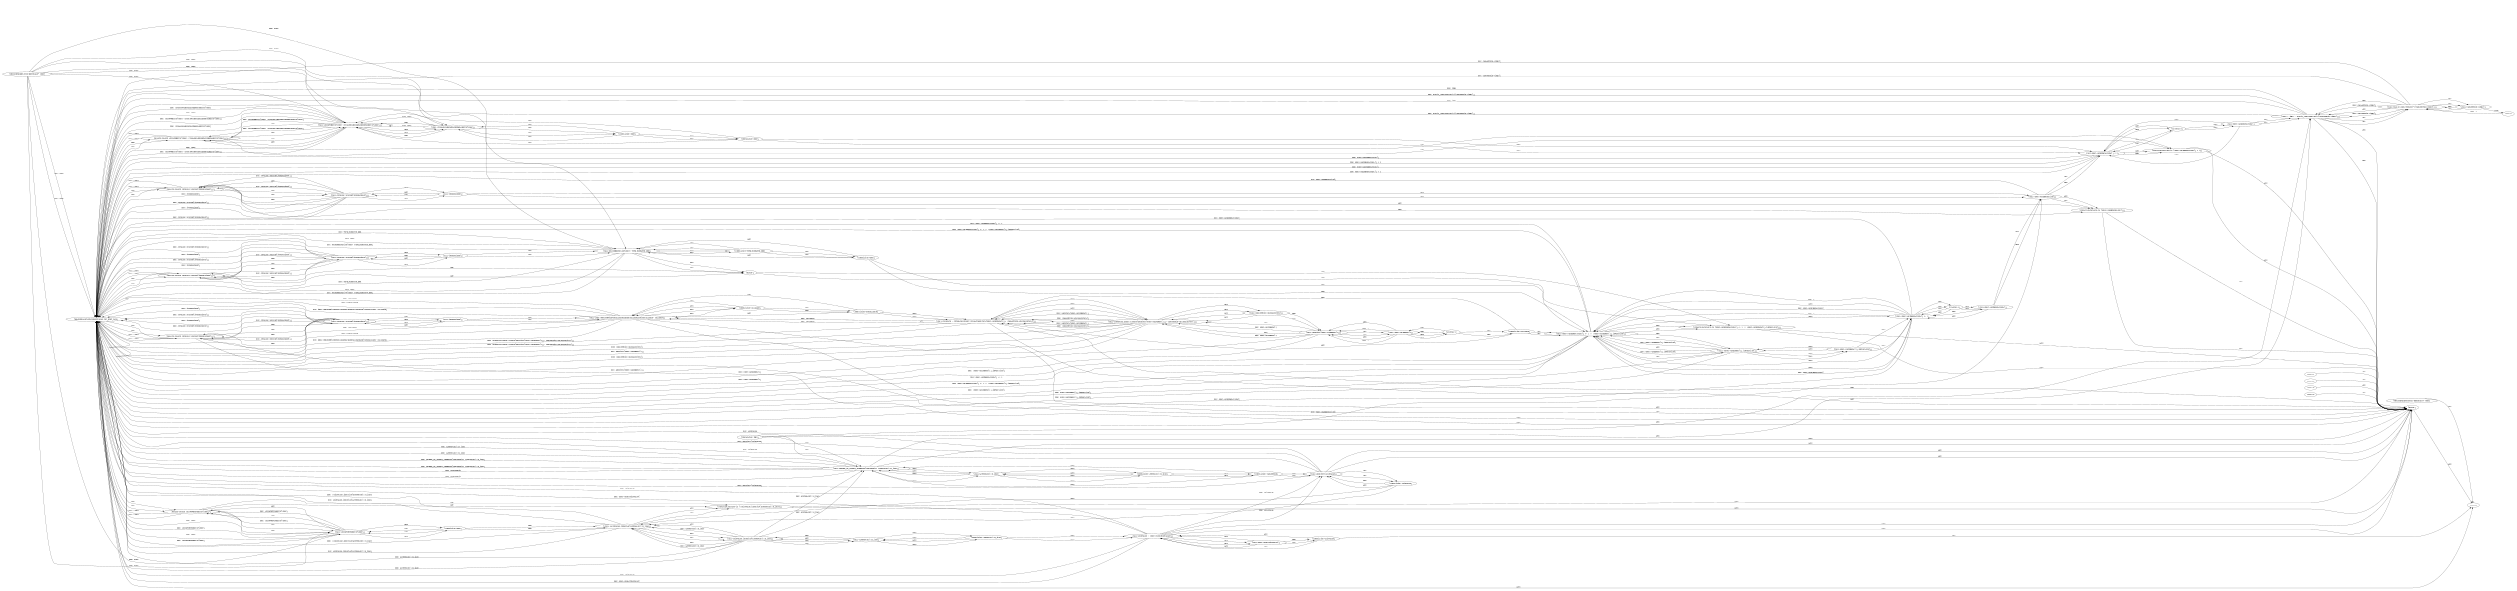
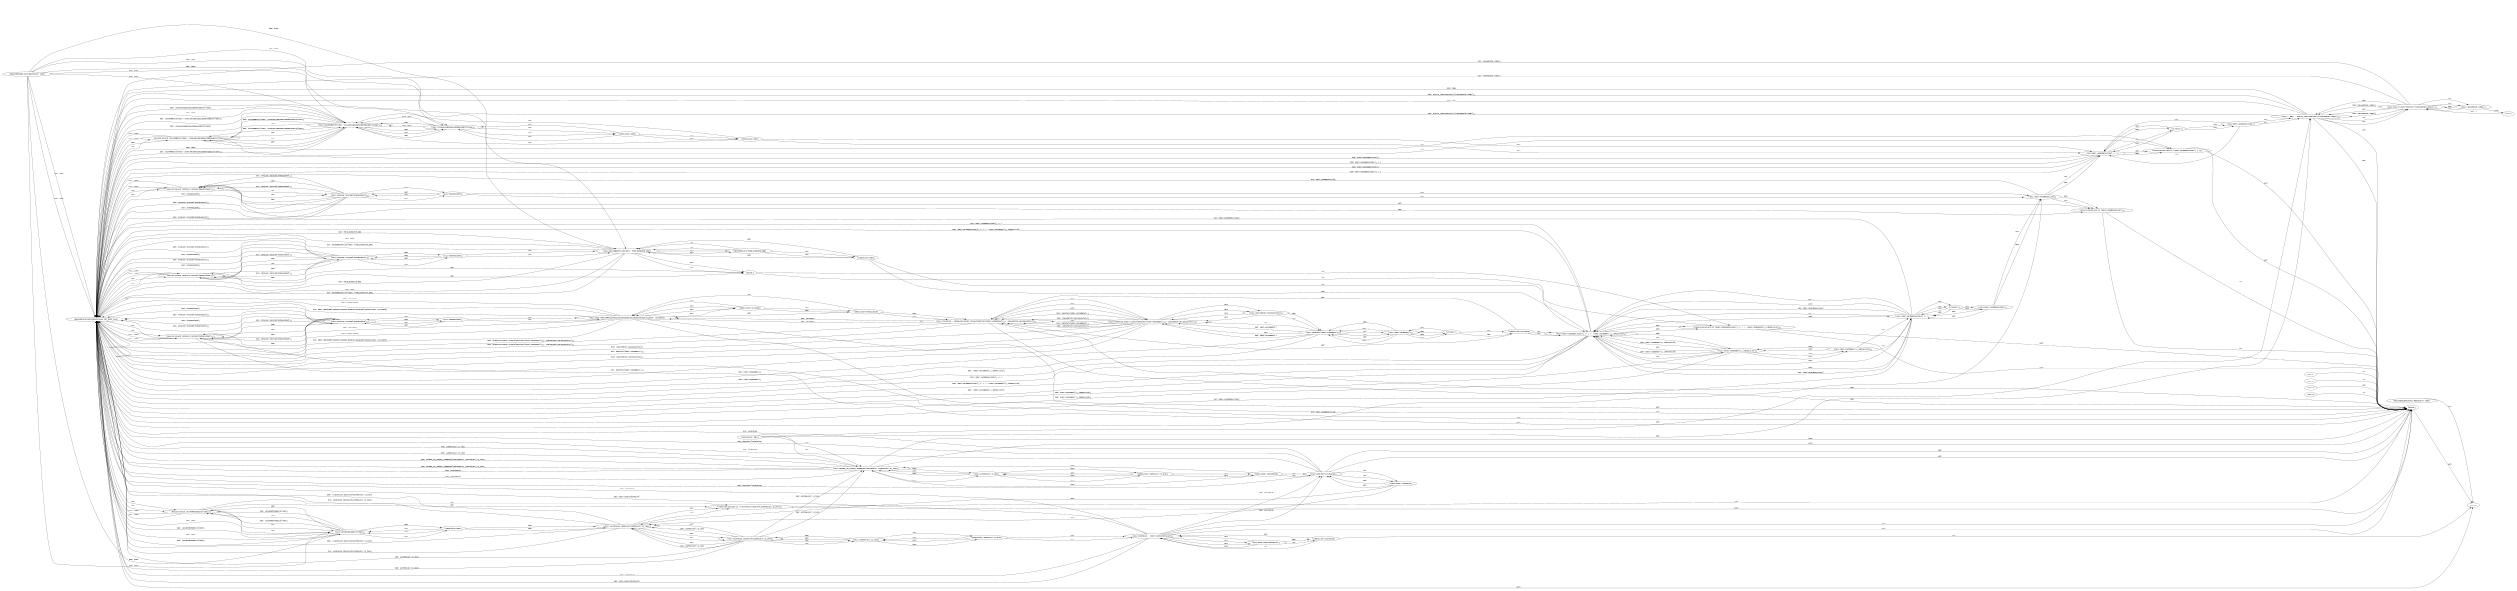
(750, 251) -> (750, 251)
